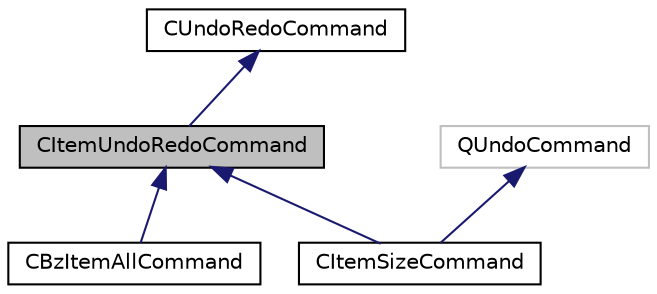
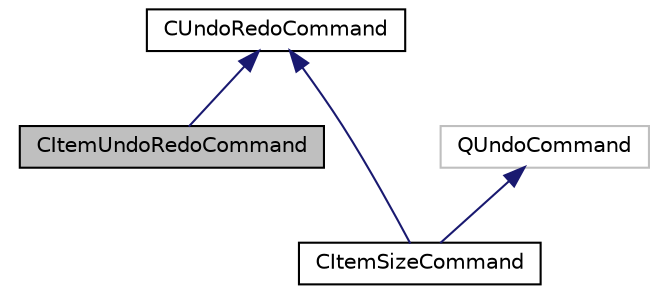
(306, 210) -> (360, 154)
(134, 264) -> none
